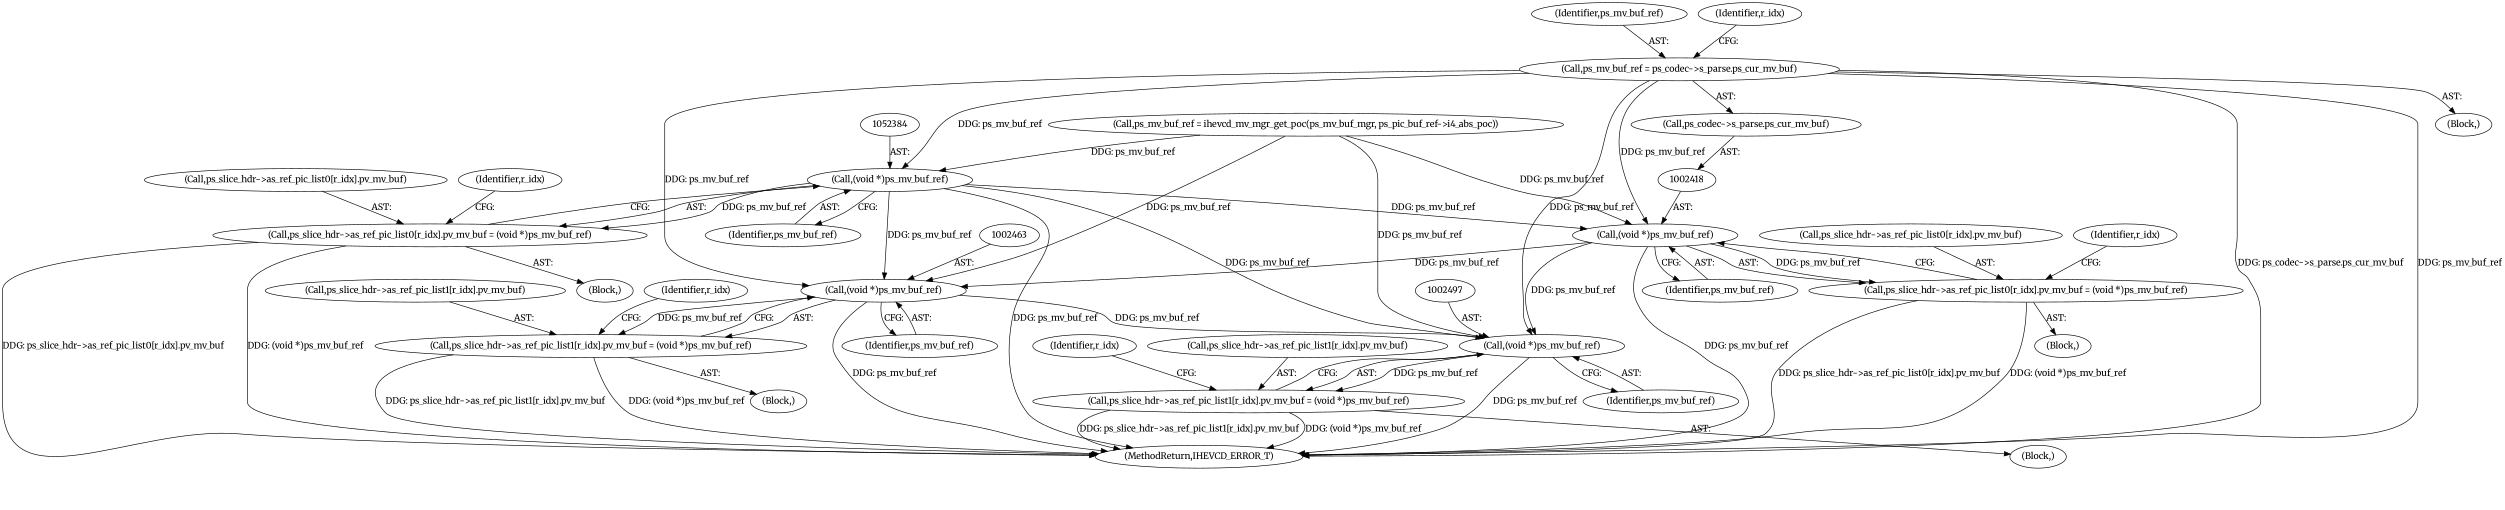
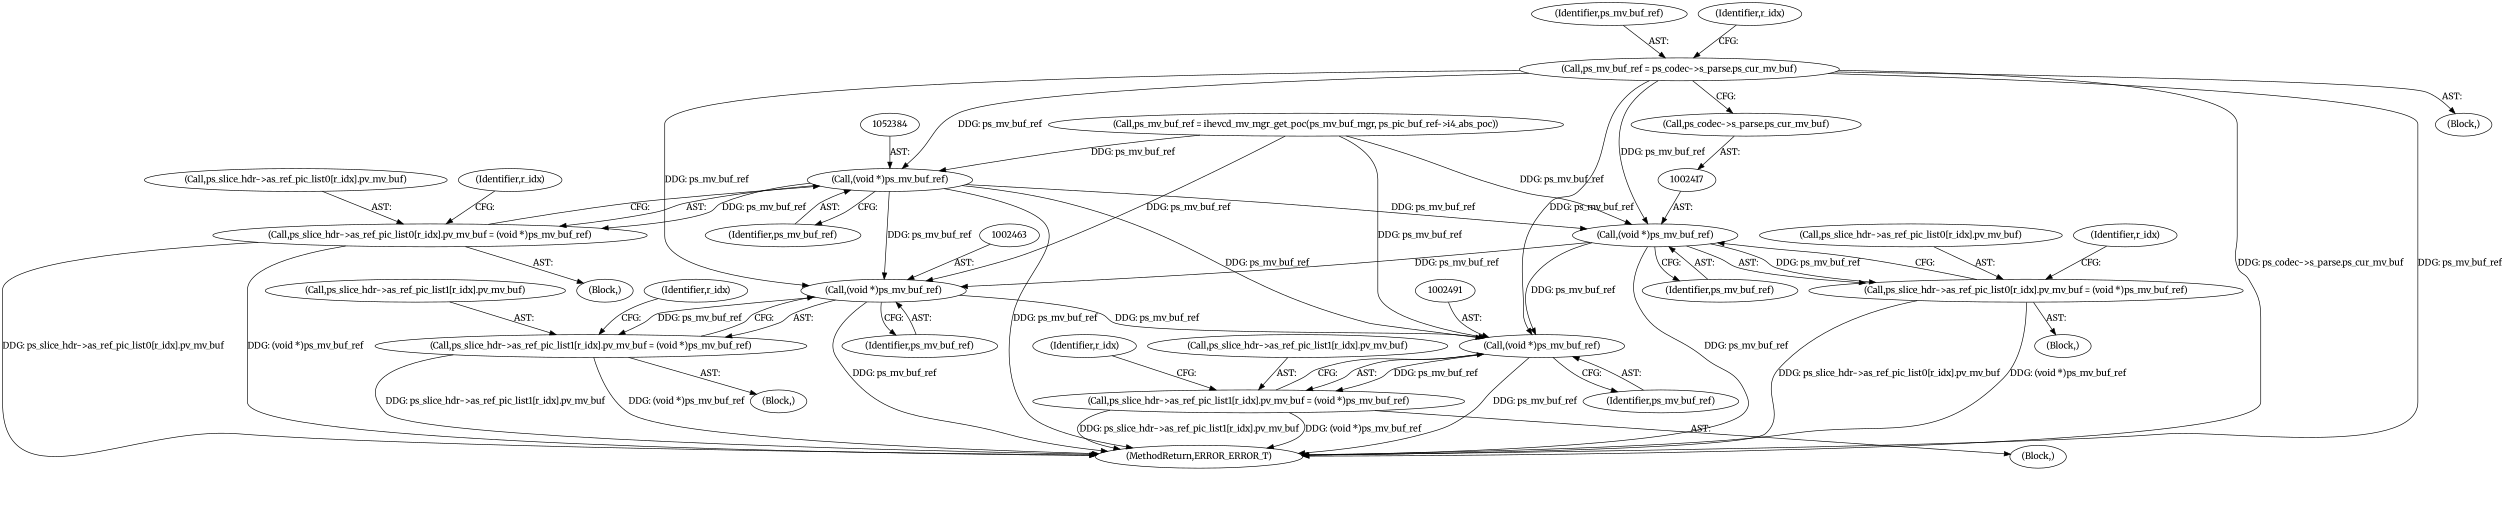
(1727, 97) -> (1727, 97)
(1687, 180) -> (1687, 180)
(1445, 291) -> (1445, 291)
(1199, 457) -> (1199, 457)
